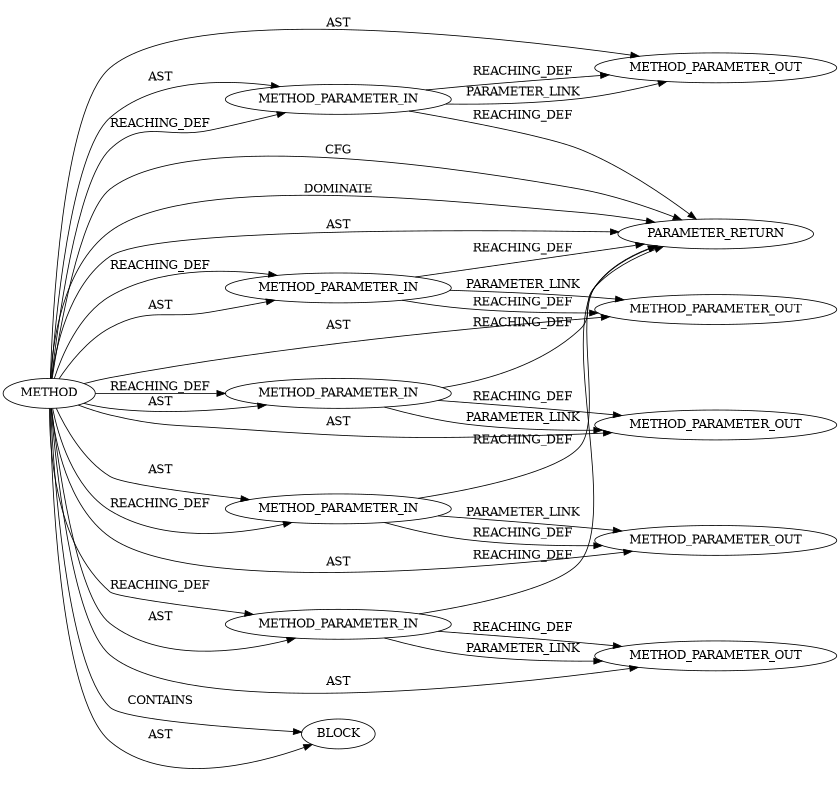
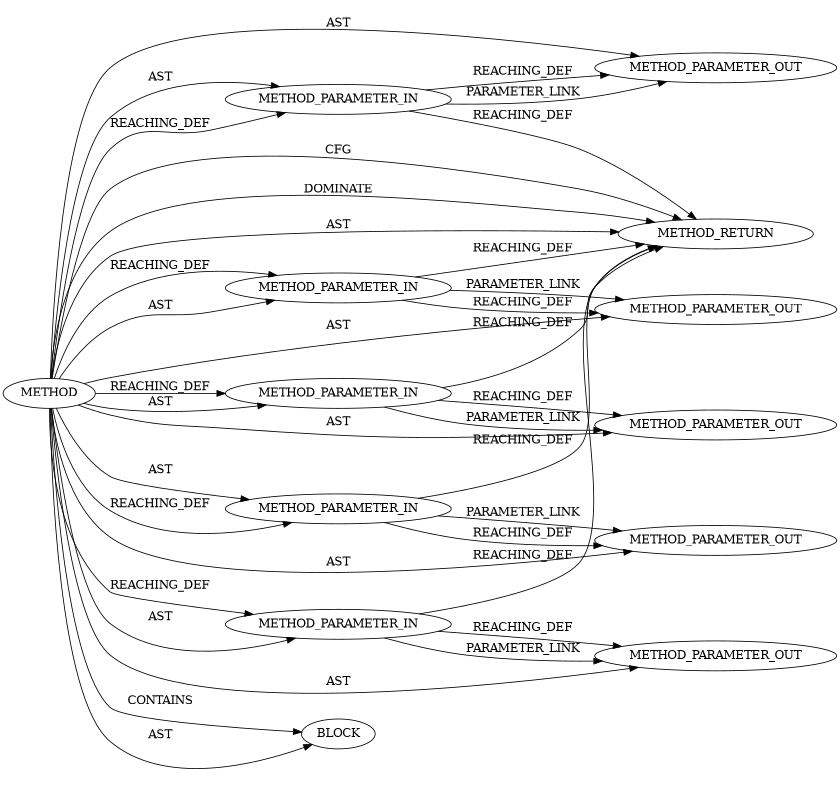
(716, 234) -> (716, 234)
